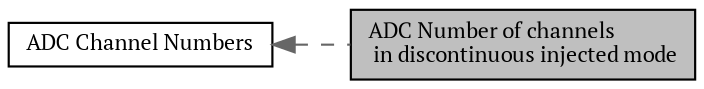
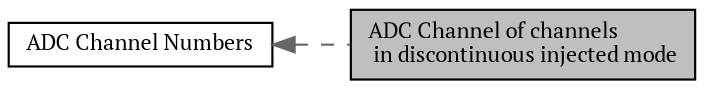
(523, 45) -> (523, 45)
